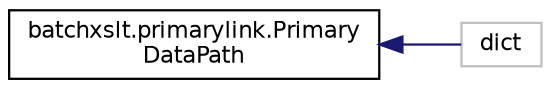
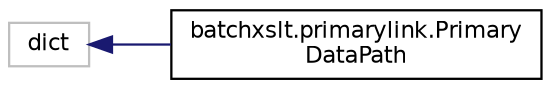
(432, 45) -> (141, 45)
